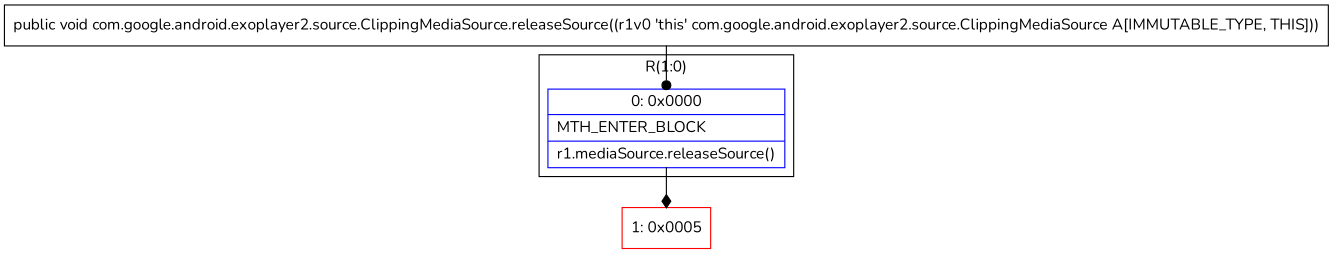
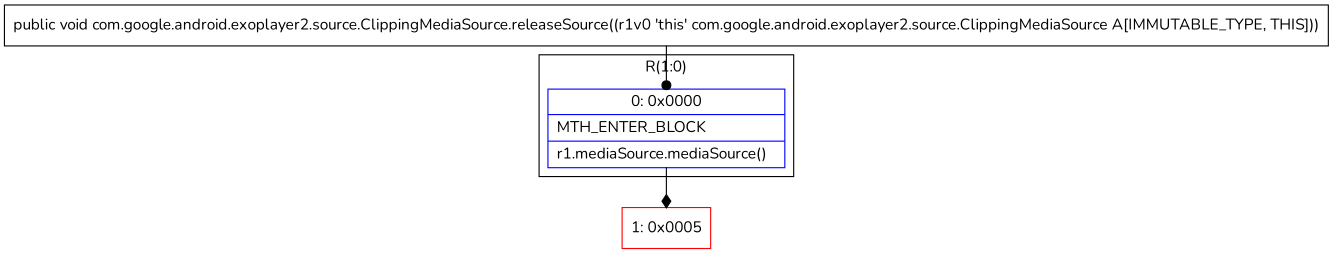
(666, 154) -> (662, 154)
